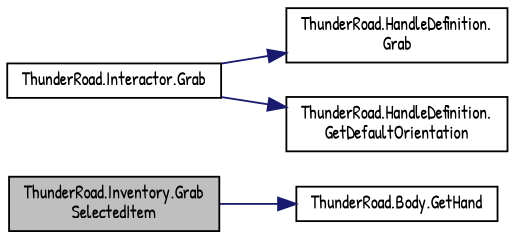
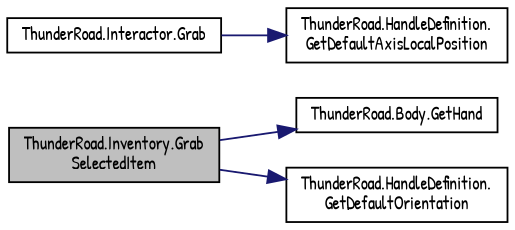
(397, 35) -> (397, 35)
(245, 101) -> (244, 173)
